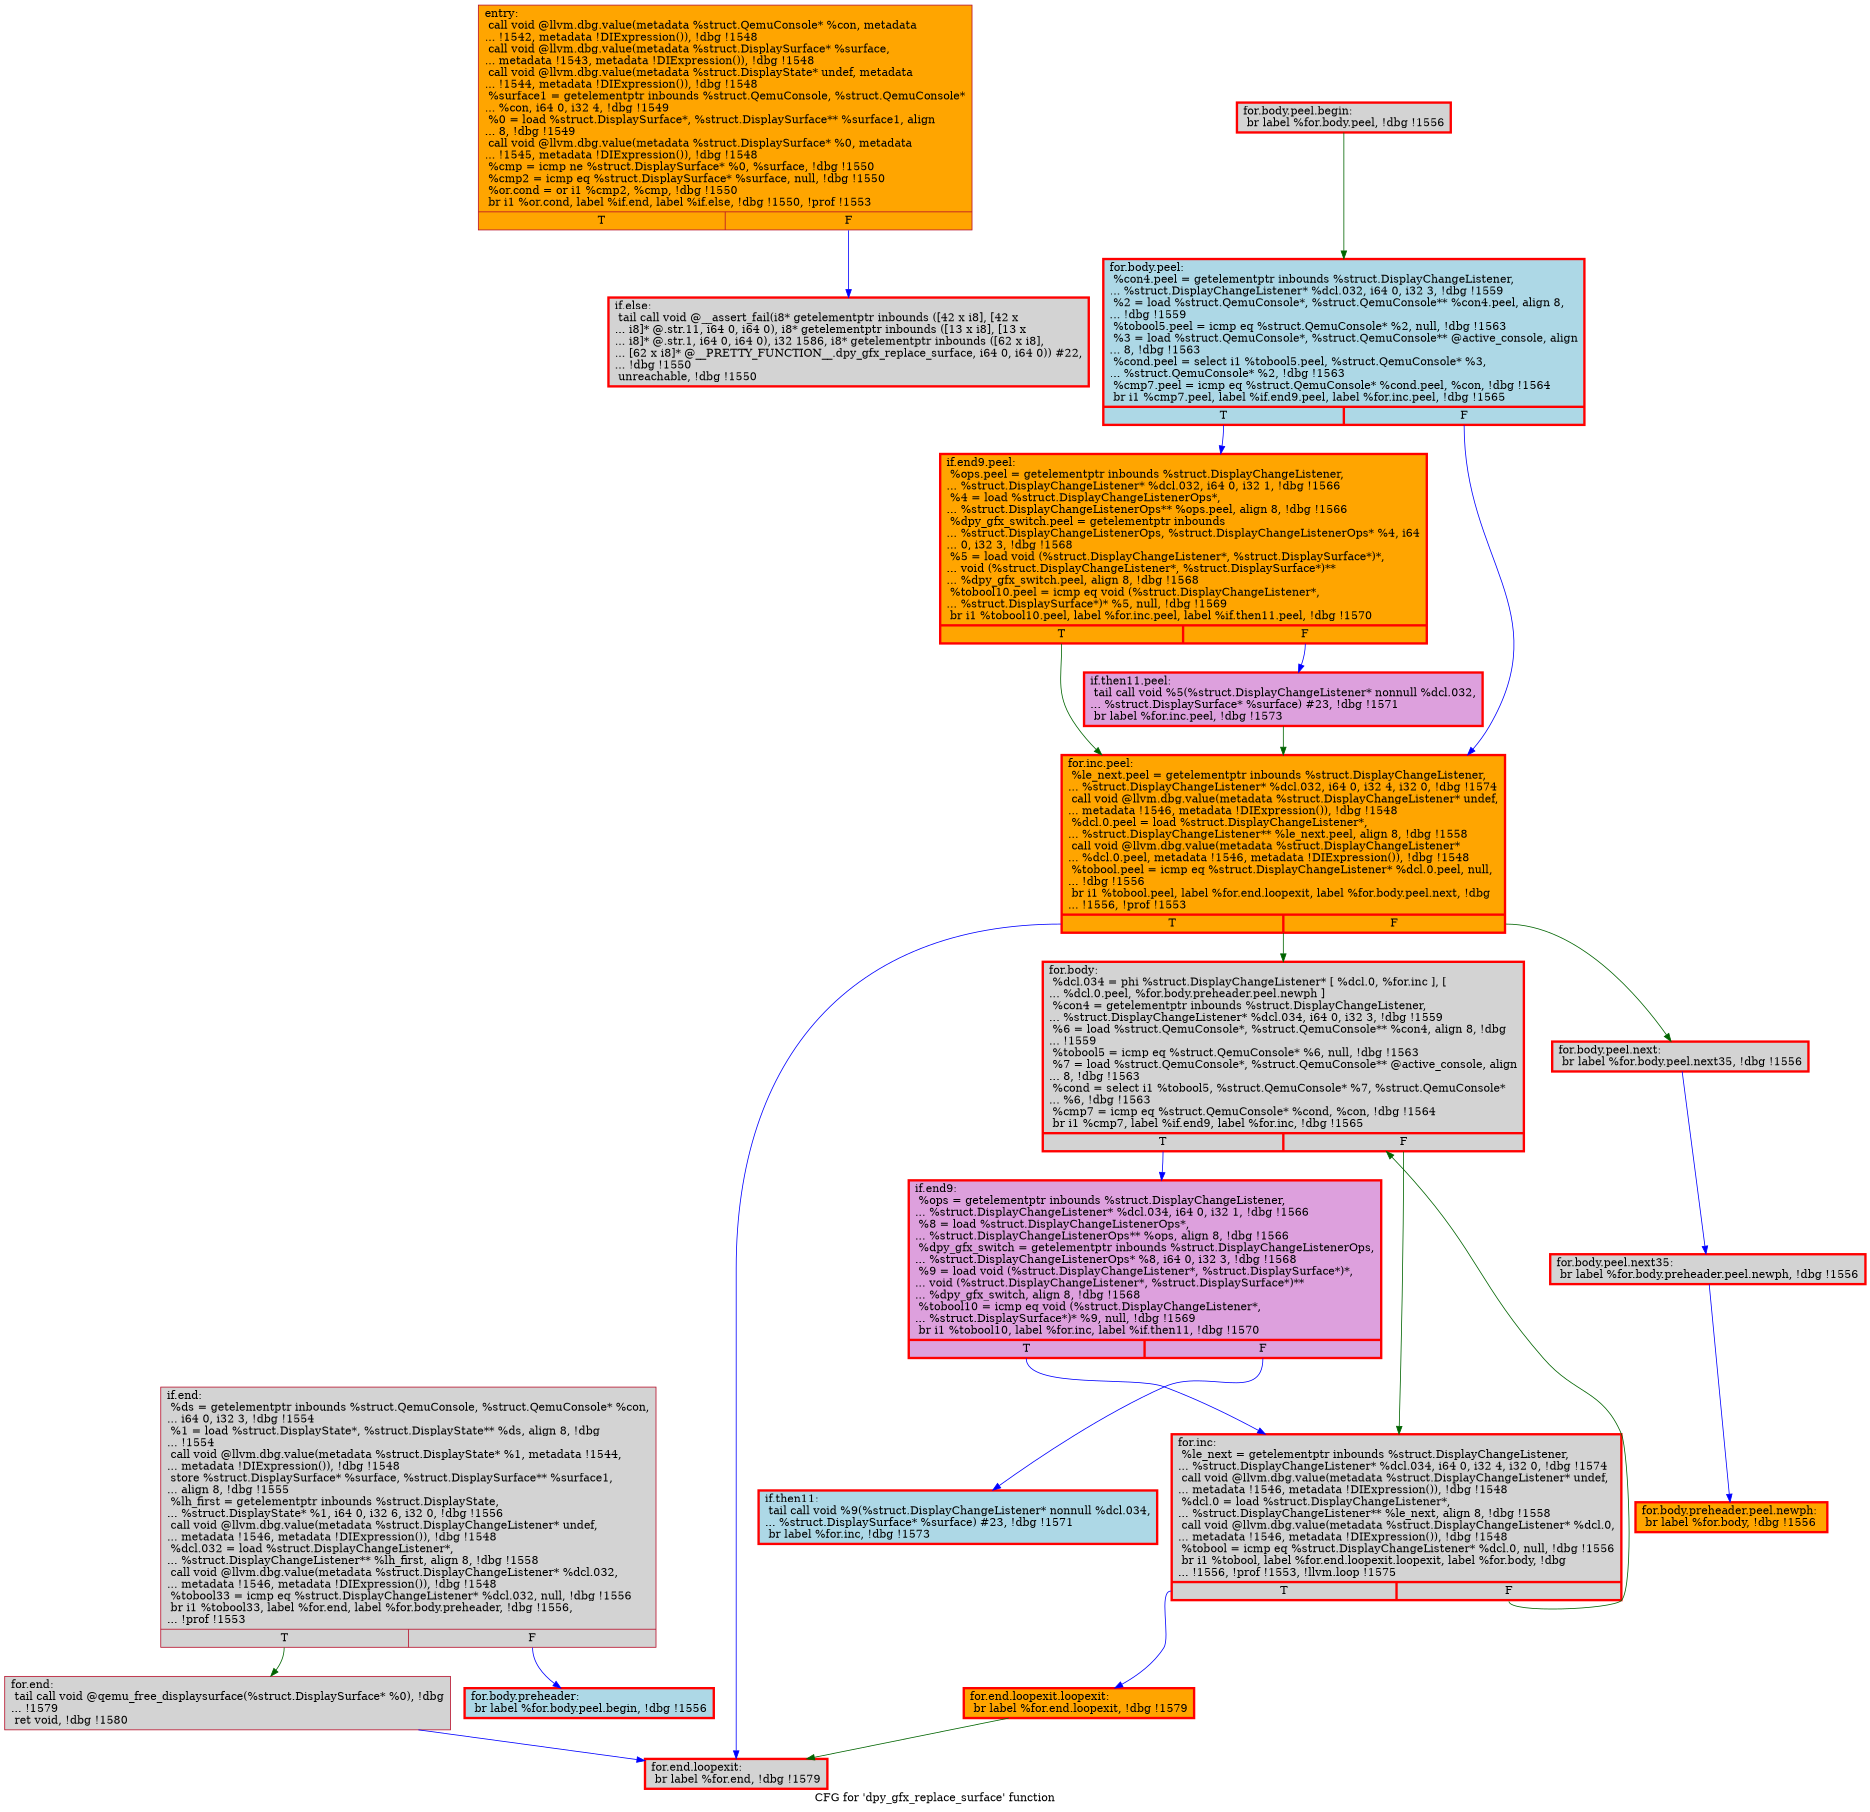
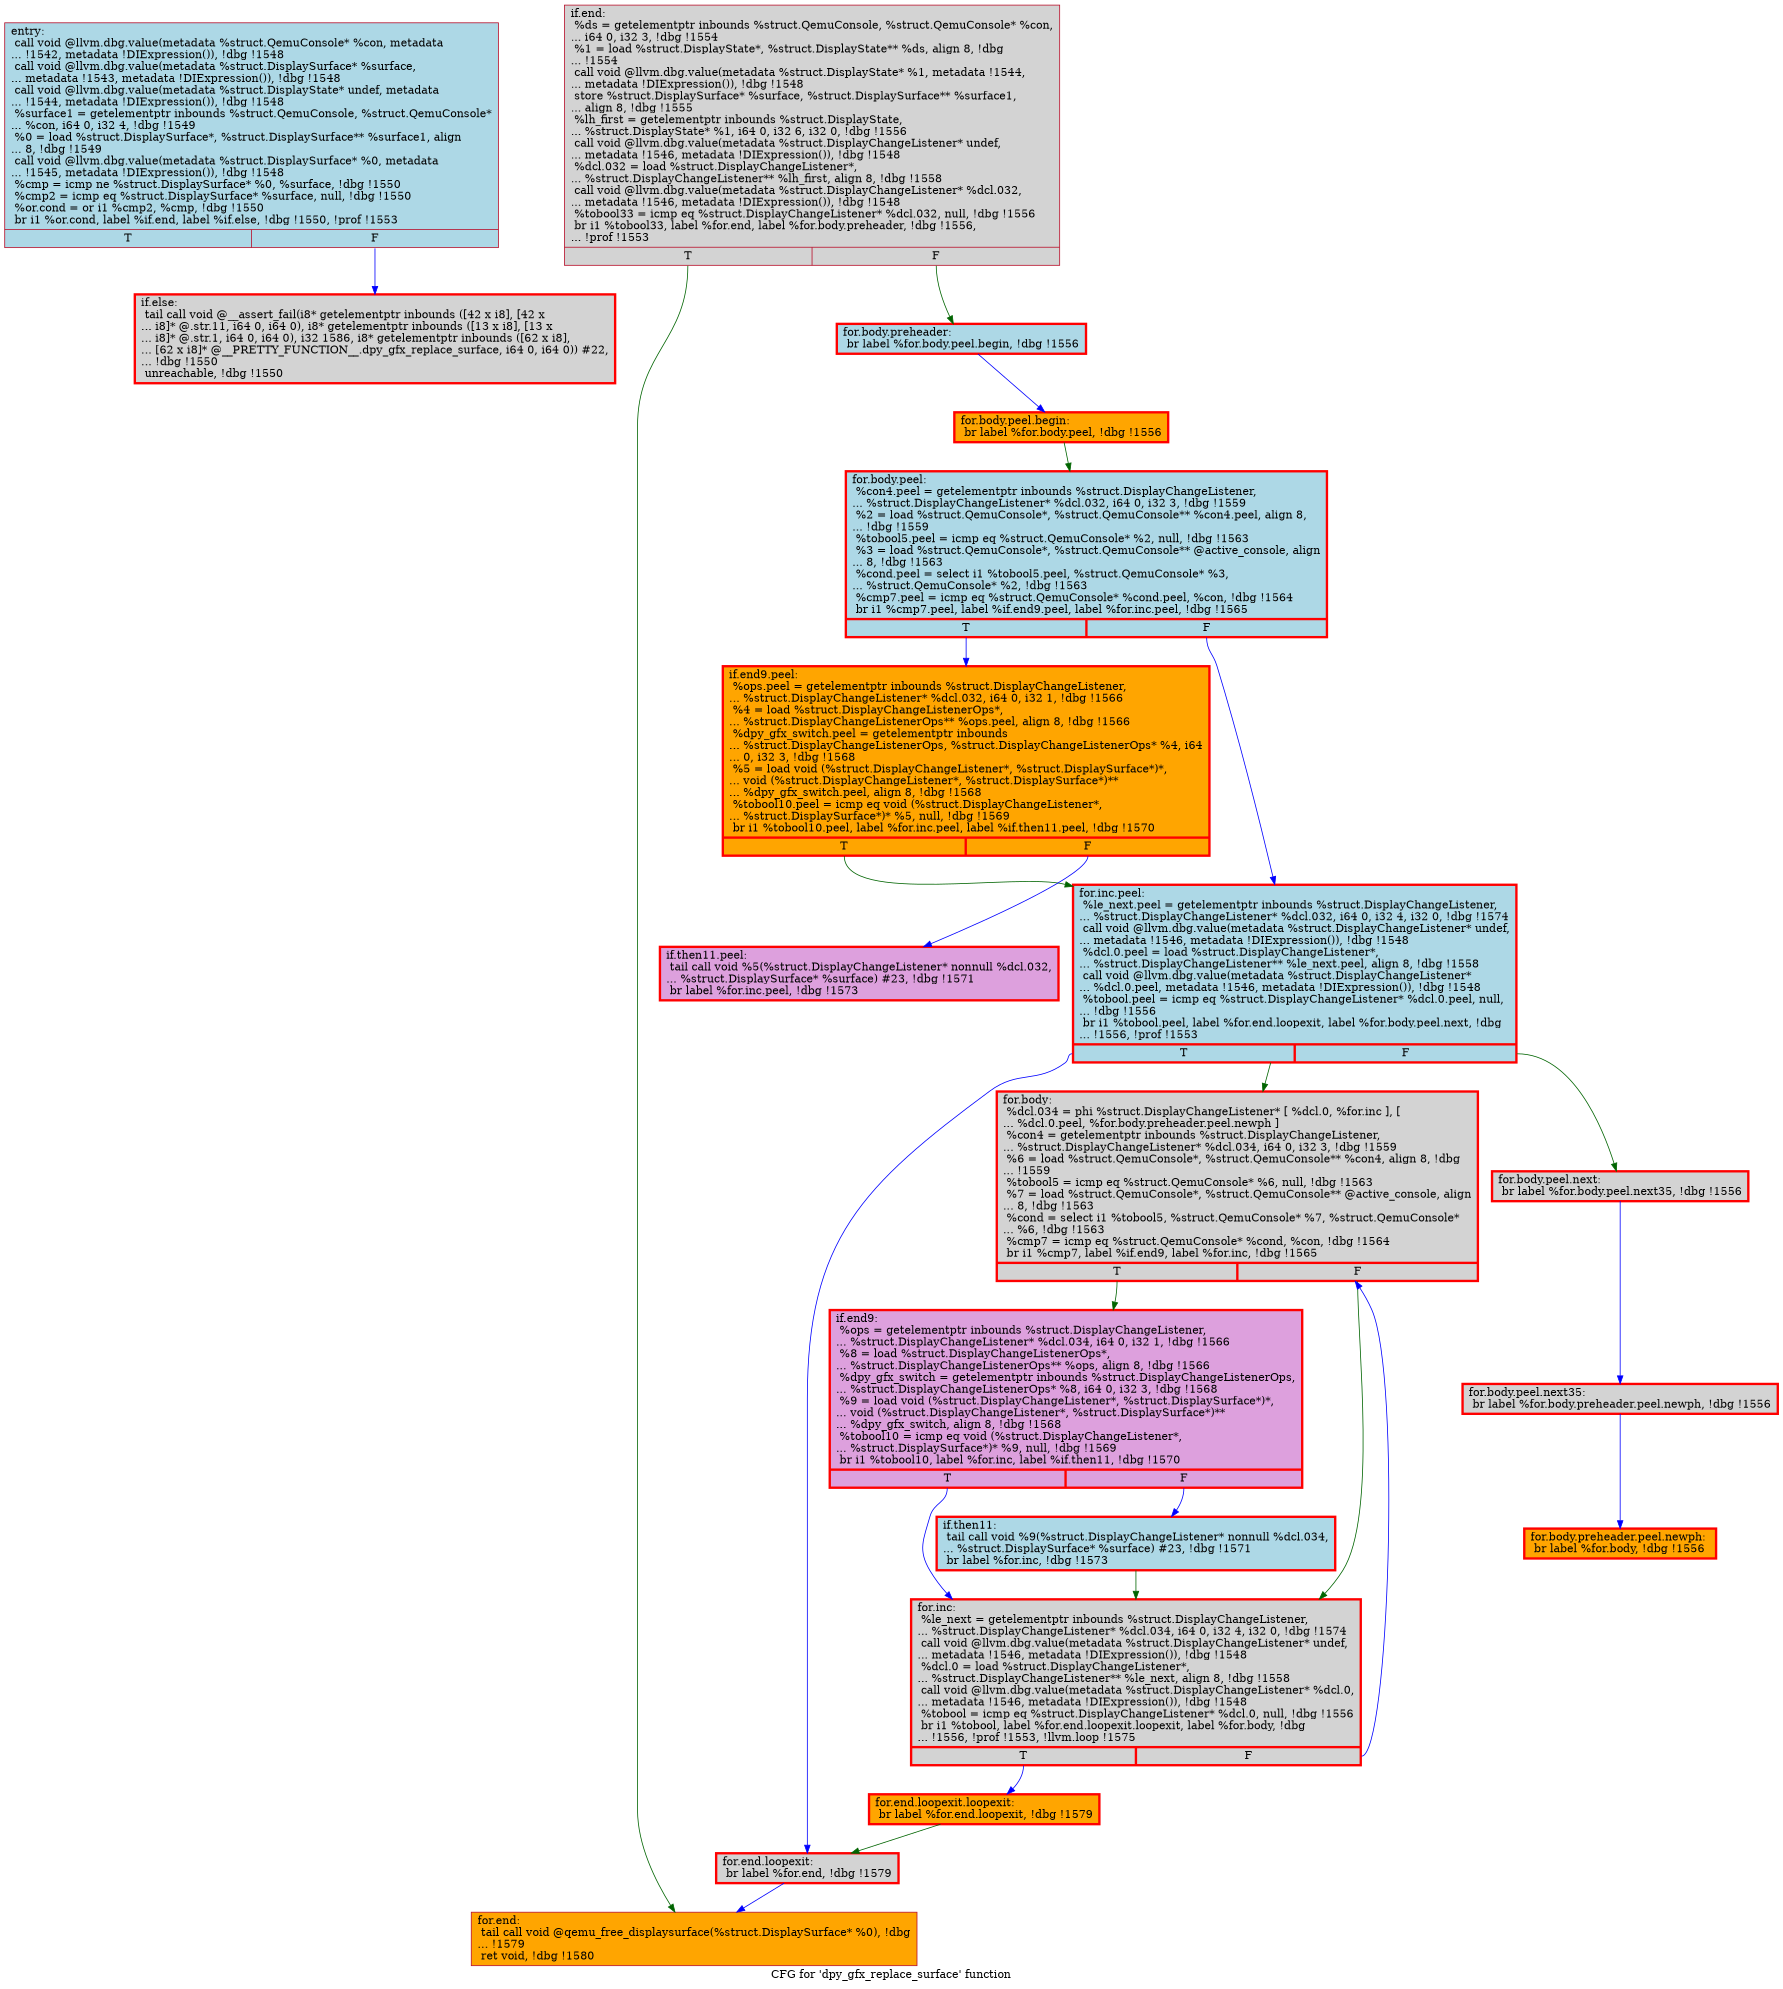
(725, 118) -> (252, 135)
(1344, 118) -> (1061, 427)
none -> (1008, 380)
(1283, 737) -> none
(1283, 844) -> (1295, 974)
(1163, 1162) -> (1116, 1292)
(1599, 1402) -> (1388, 1522)
none -> (1136, 1581)
(539, 1668) -> (940, 292)
(228, 1703) -> (694, 1939)
(528, 1745) -> (764, 1896)
